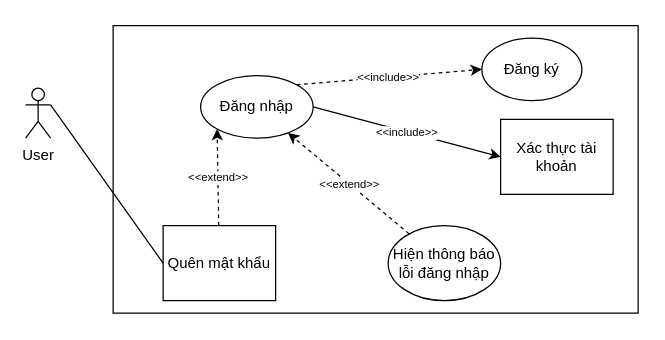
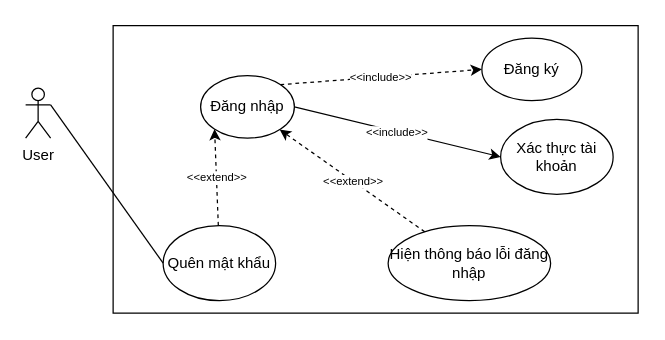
(257, 107) -> (248, 107)
(557, 157) -> (557, 157)
(219, 263) -> (219, 263)
(444, 263) -> (469, 263)
